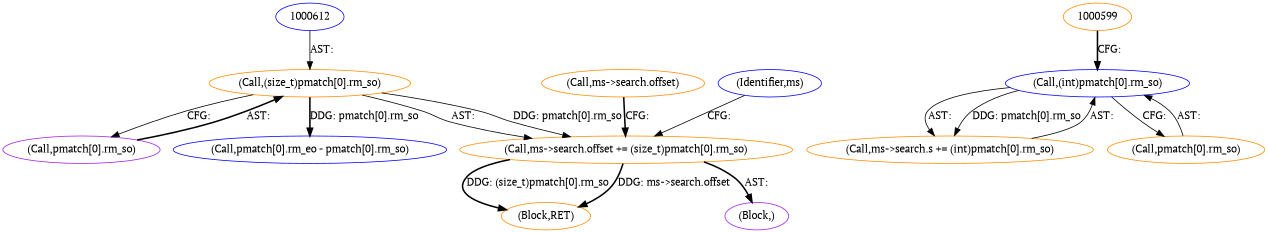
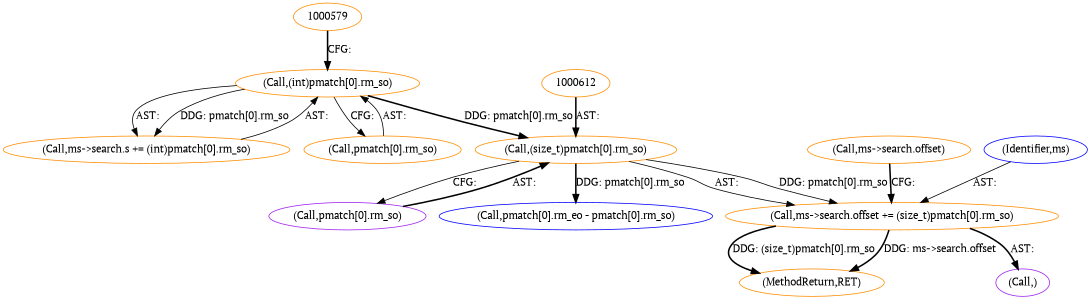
(310, 17) -> (576, 83)
(1097, 17) -> (328, 17)
(310, 46) -> (576, 113)
(1097, 83) -> (328, 83)
(720, 116) -> (986, 183)
none -> (443, 117)
(546, 216) -> (812, 283)
(757, 216) -> (1023, 283)
